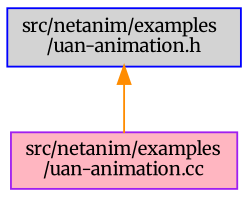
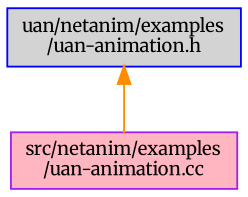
(124, 37) -> (124, 37)
